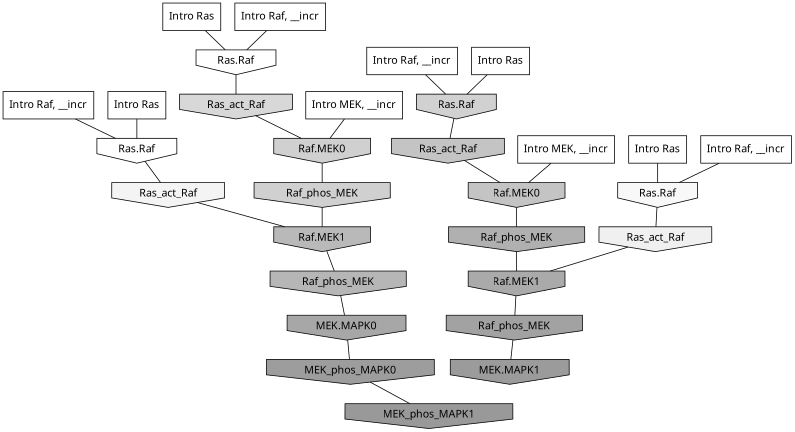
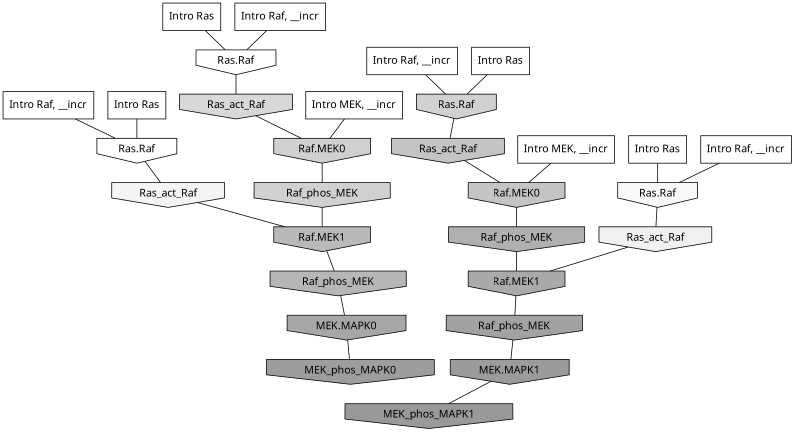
(390, 393) -> (470, 392)
